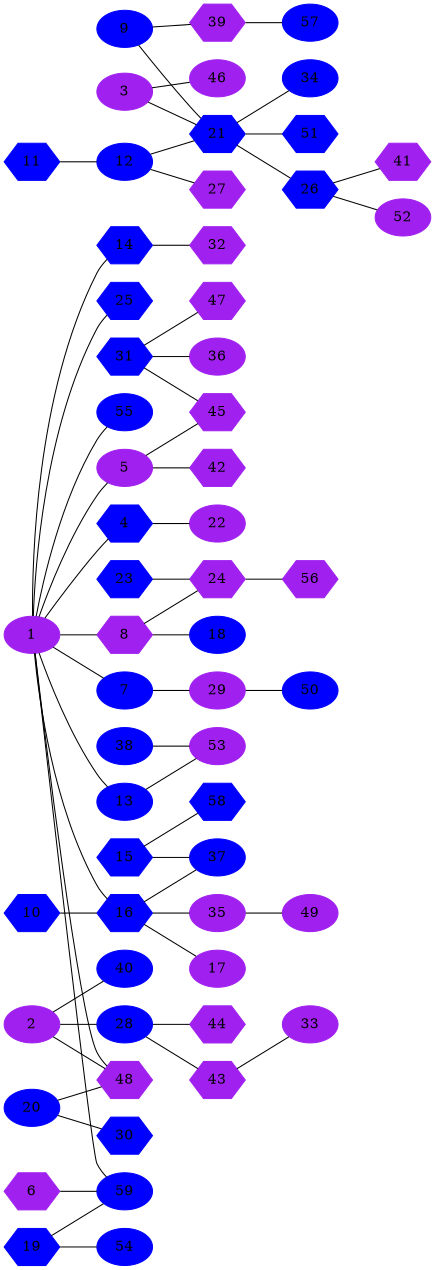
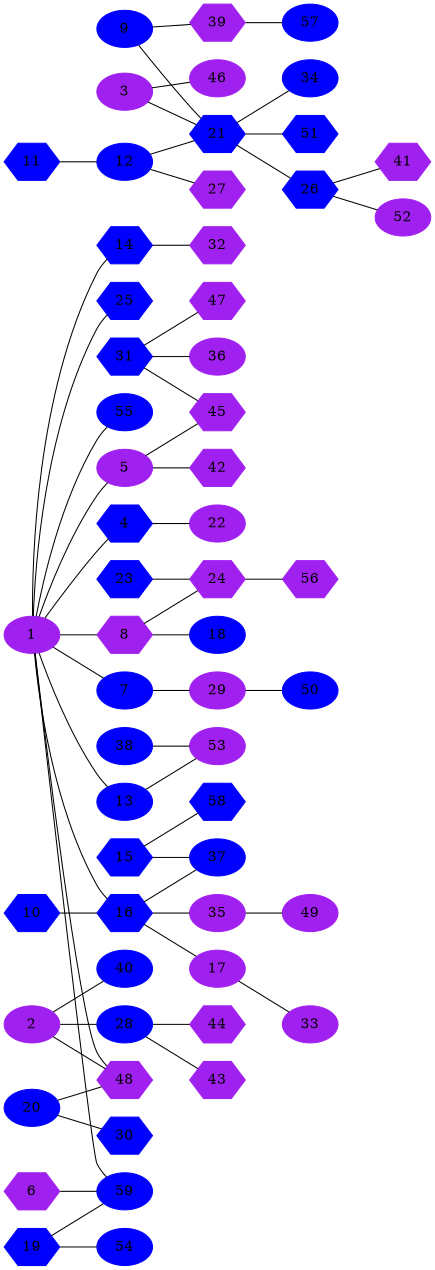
(263, 1053) -> (264, 997)
